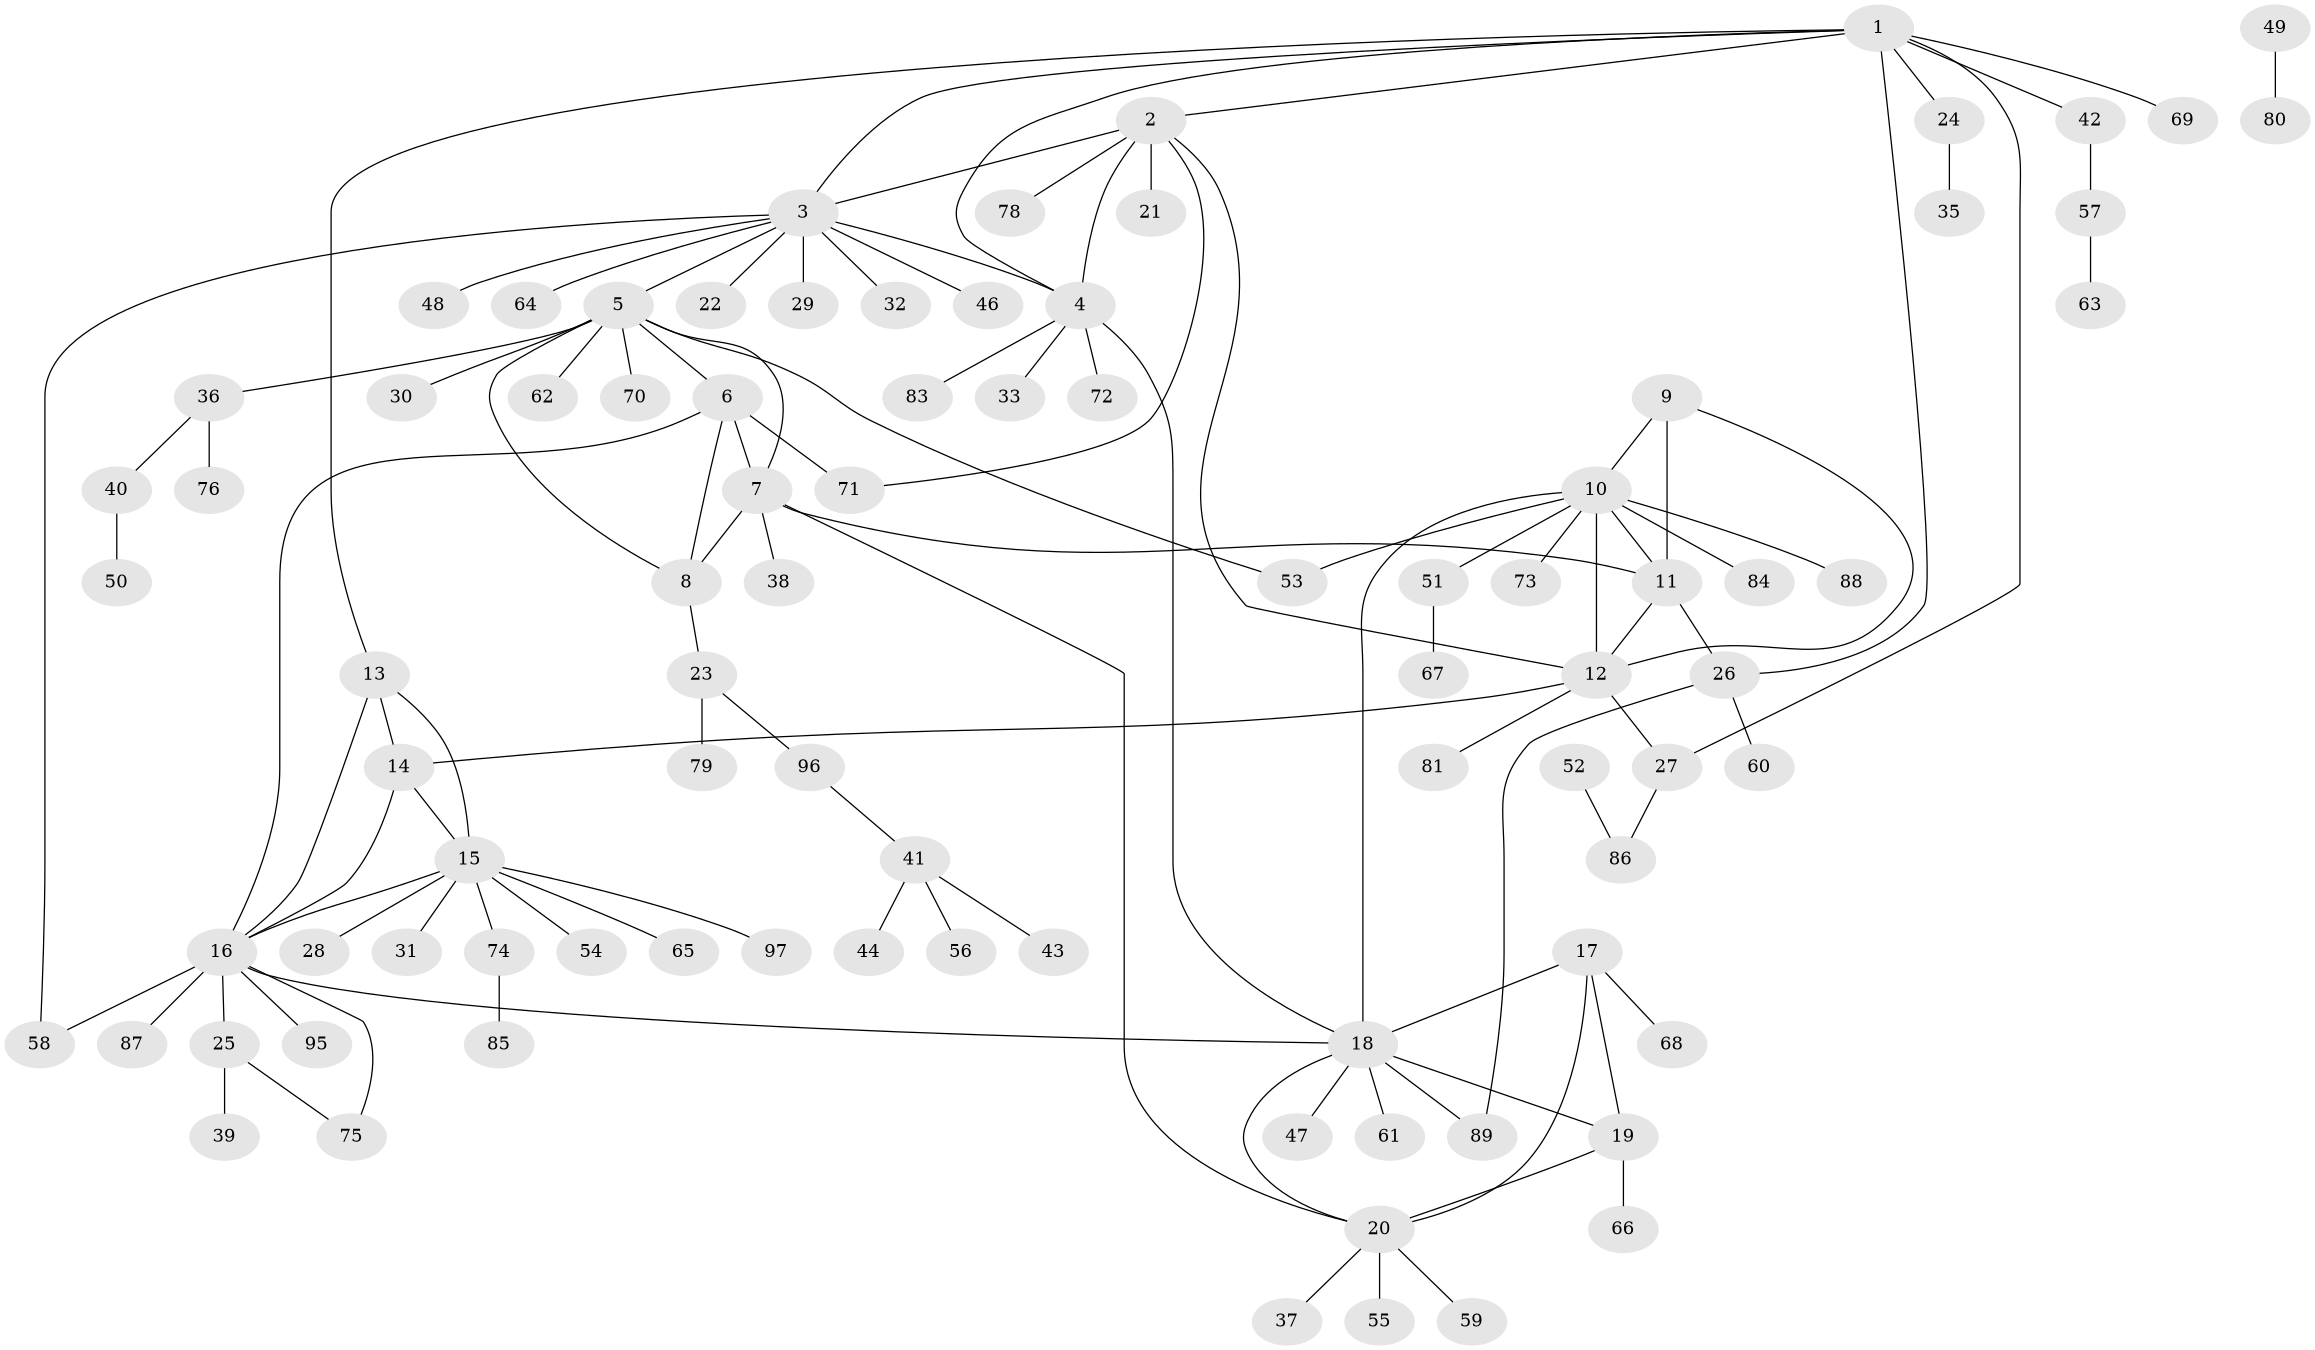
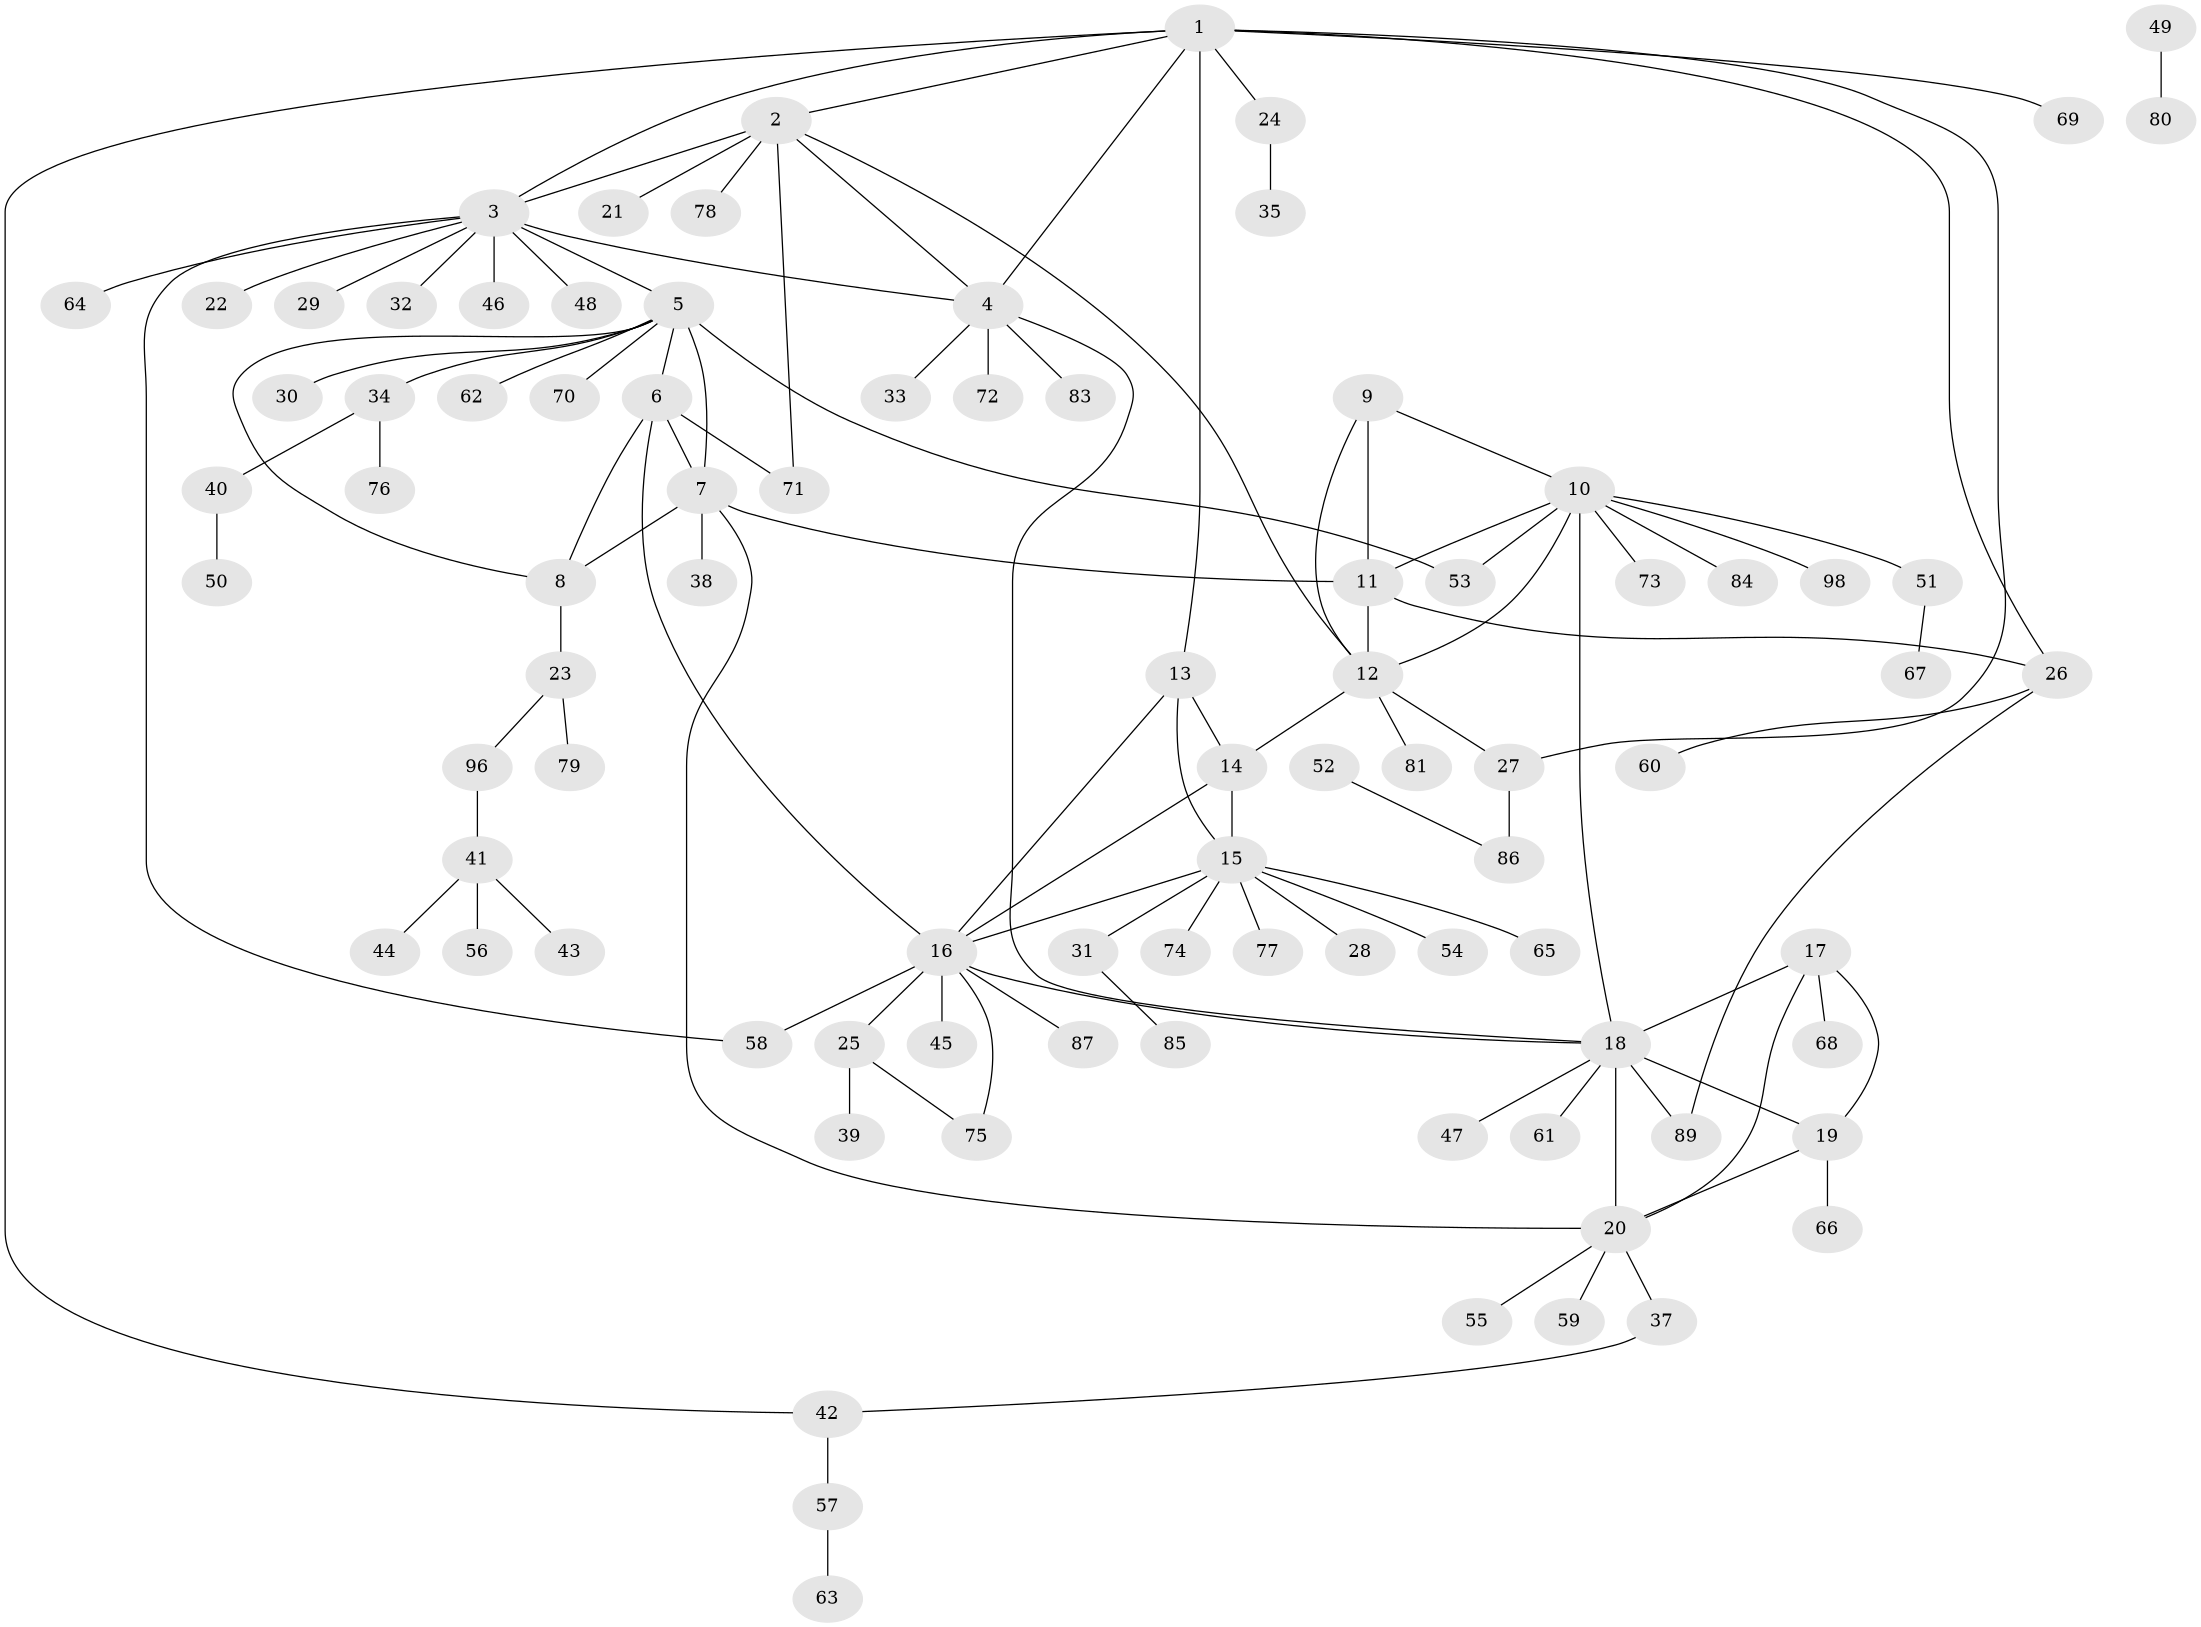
(209, 398) -> (380, 398)
(1852, 583) -> (1835, 583)
(776, 952) -> (1268, 952)
(499, 999) -> (1122, 992)
(317, 1045) -> (942, 1045)
none -> (1251, 1390)
